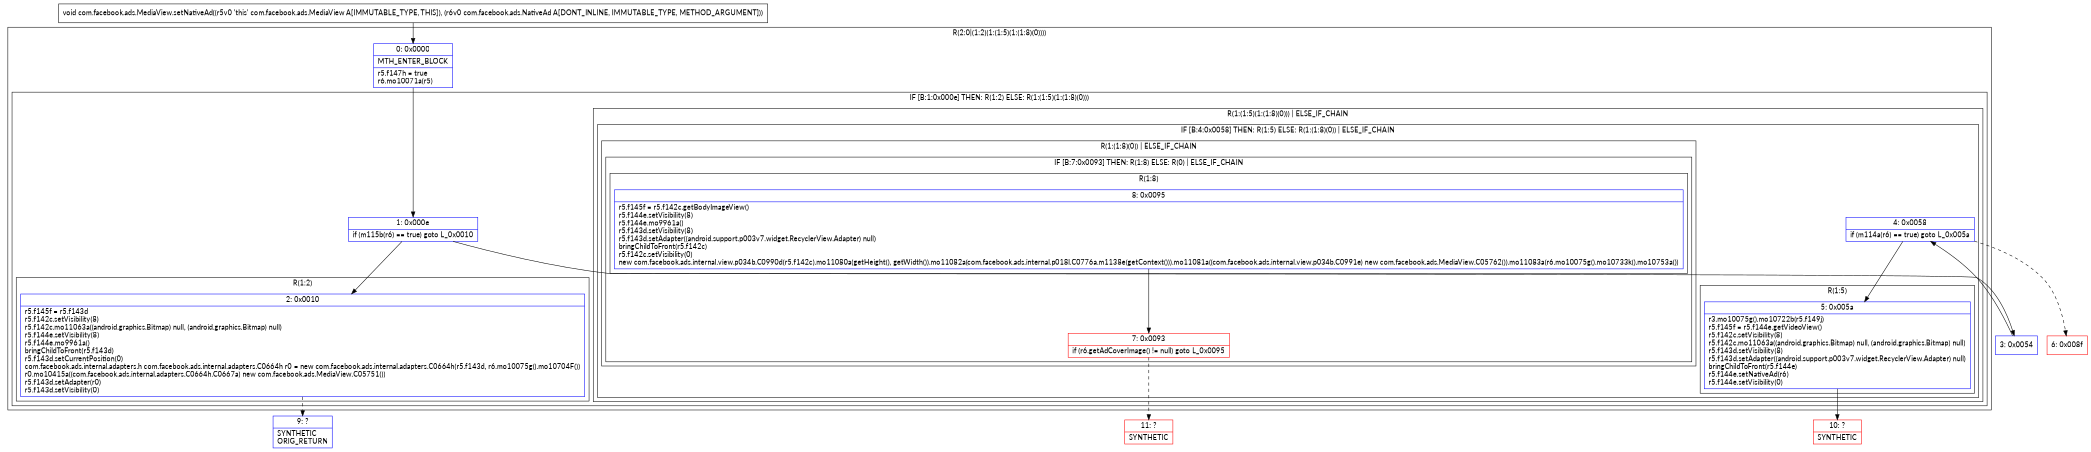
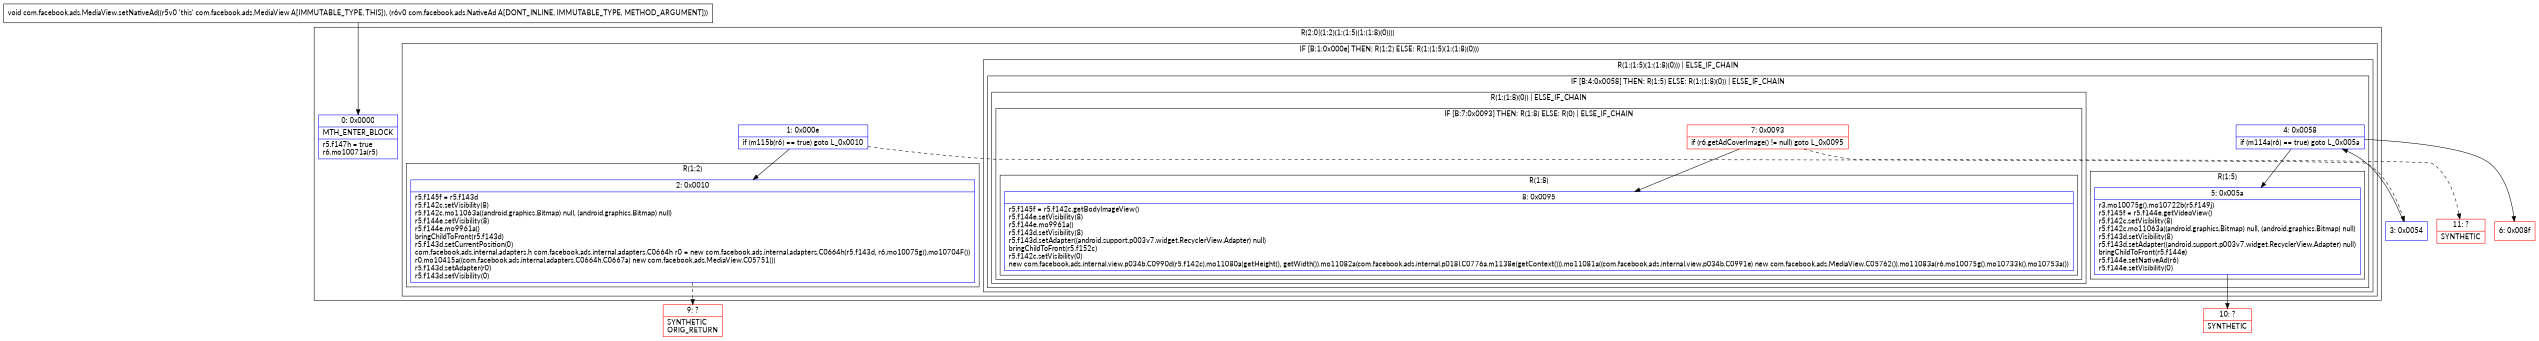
(413, 150) -> none
(663, 247) -> (1053, 249)
(2035, 271) -> (2458, 151)
(1246, 274) -> (1650, 160)
(1149, 298) -> (1690, 169)
(303, 432) -> (693, 321)
